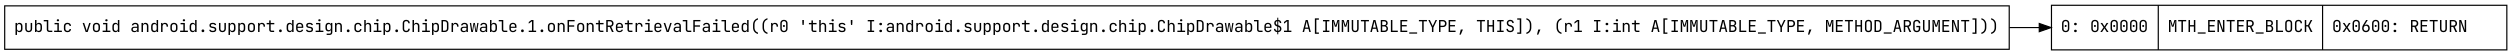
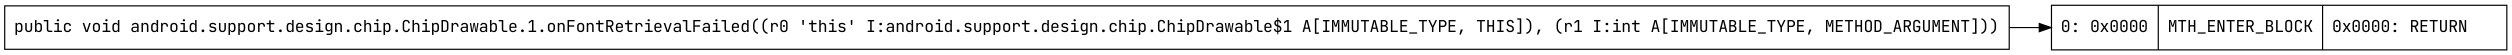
(2415, 27) -> (2415, 27)
